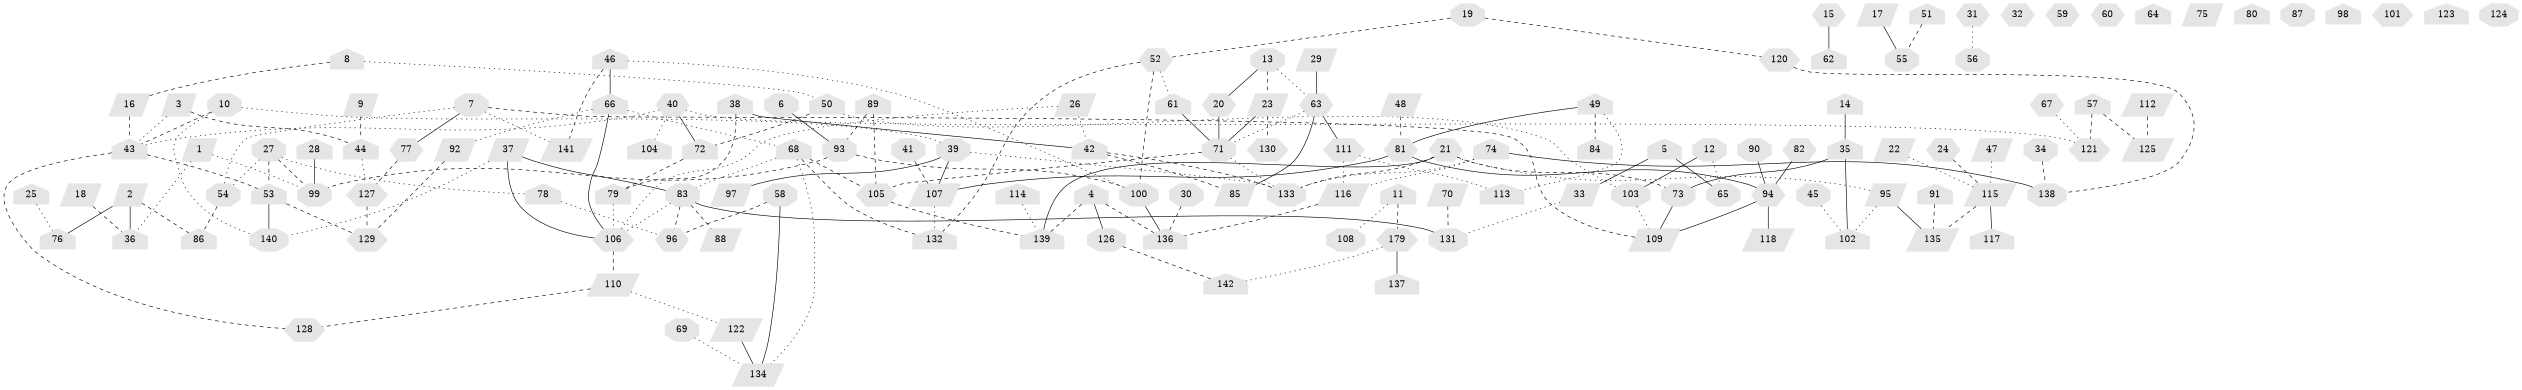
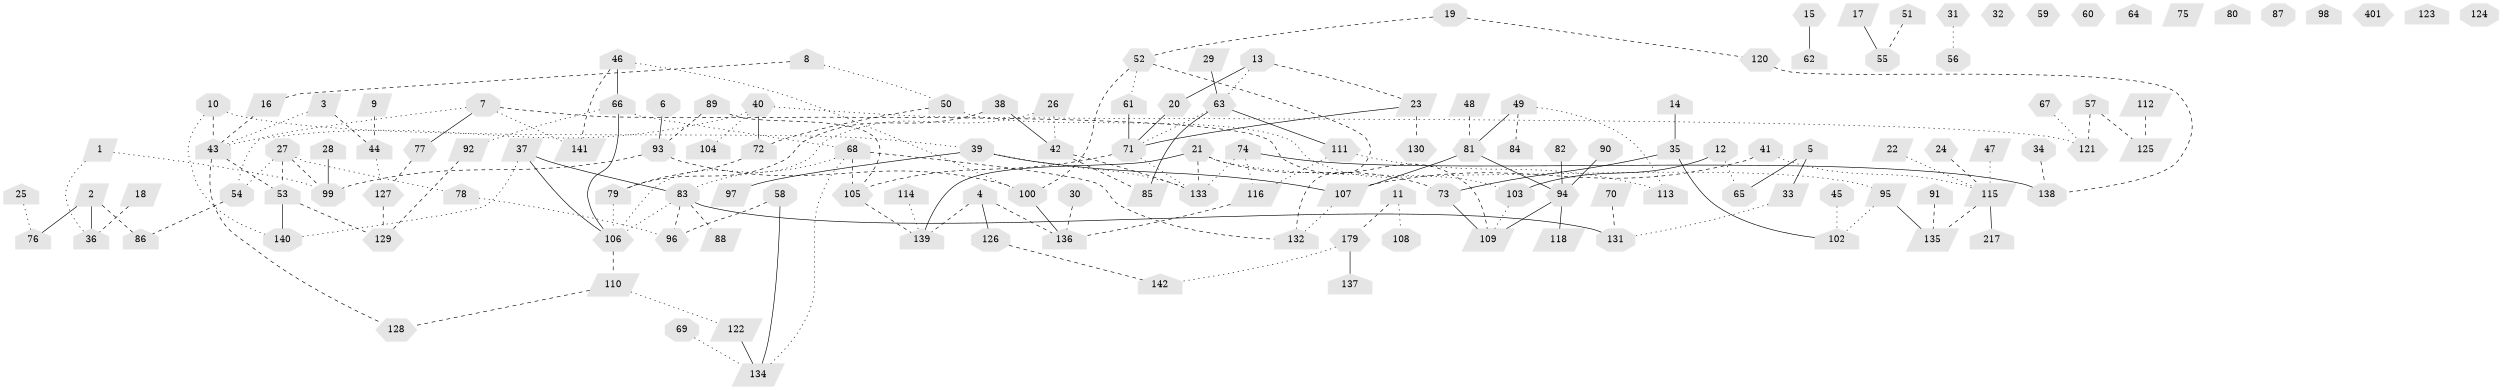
(2393, 15) -> (2373, 15)
none -> (1875, 174)
(1992, 240) -> (1992, 240)
